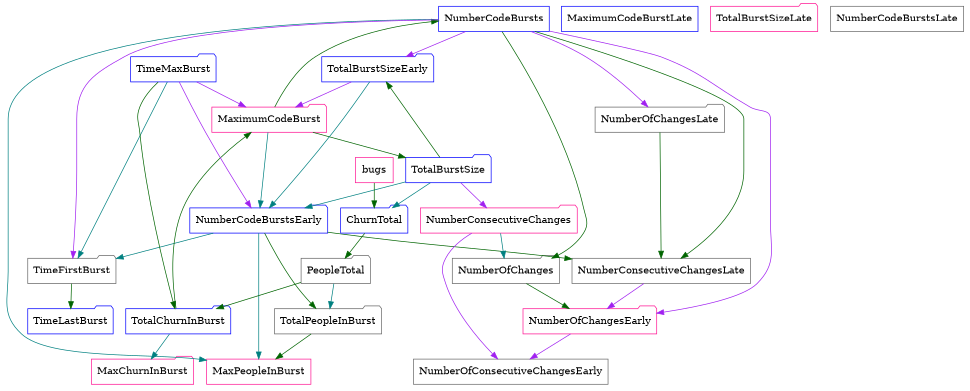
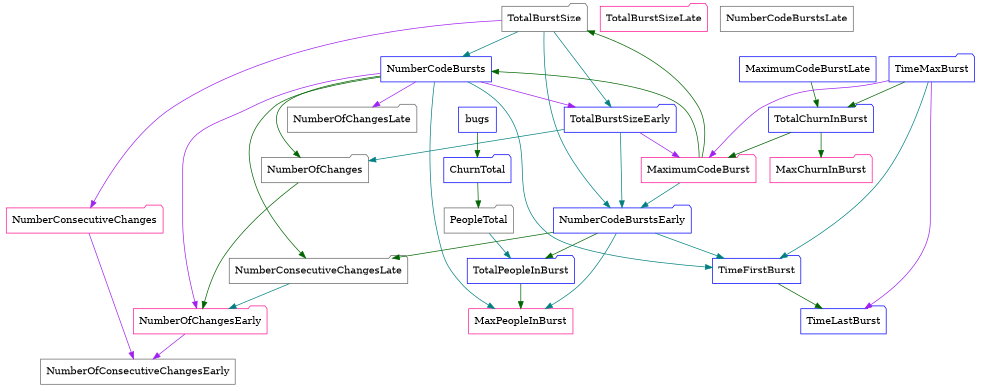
(147, 48) -> (541, 226)
(415, 123) -> (580, 66)
(212, 143) -> (930, 205)
(374, 170) -> (477, 120)
(448, 170) -> (545, 19)
(661, 192) -> none
(414, 193) -> (494, 43)
(502, 242) -> (470, 145)
(72, 271) -> (757, 271)
(661, 271) -> (318, 271)
(264, 294) -> (815, 95)
(629, 294) -> (263, 295)
(328, 321) -> (521, 271)
(162, 344) -> (821, 141)
